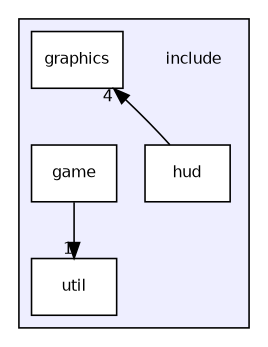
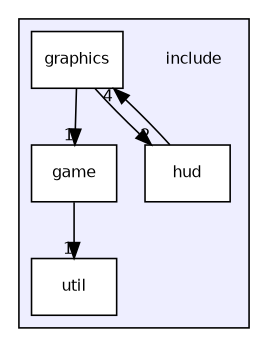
none -> (76, 109)
none -> (117, 112)
